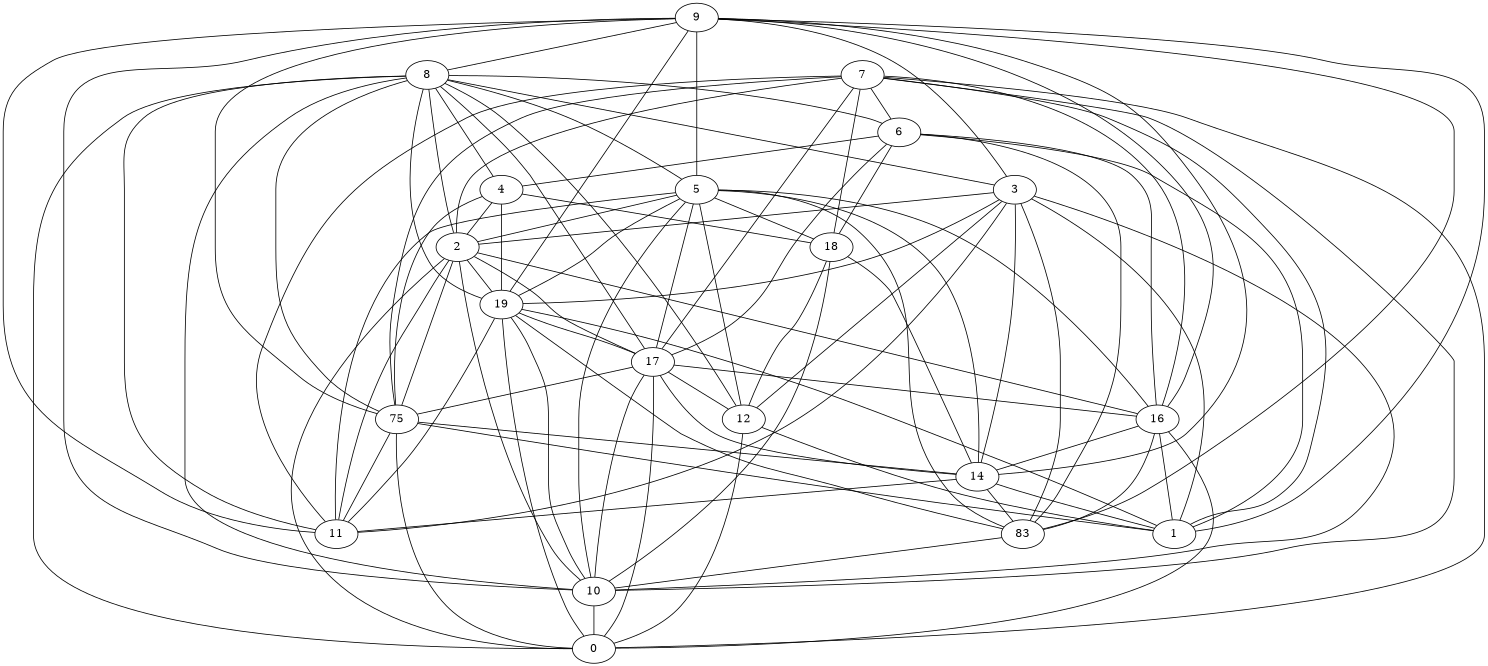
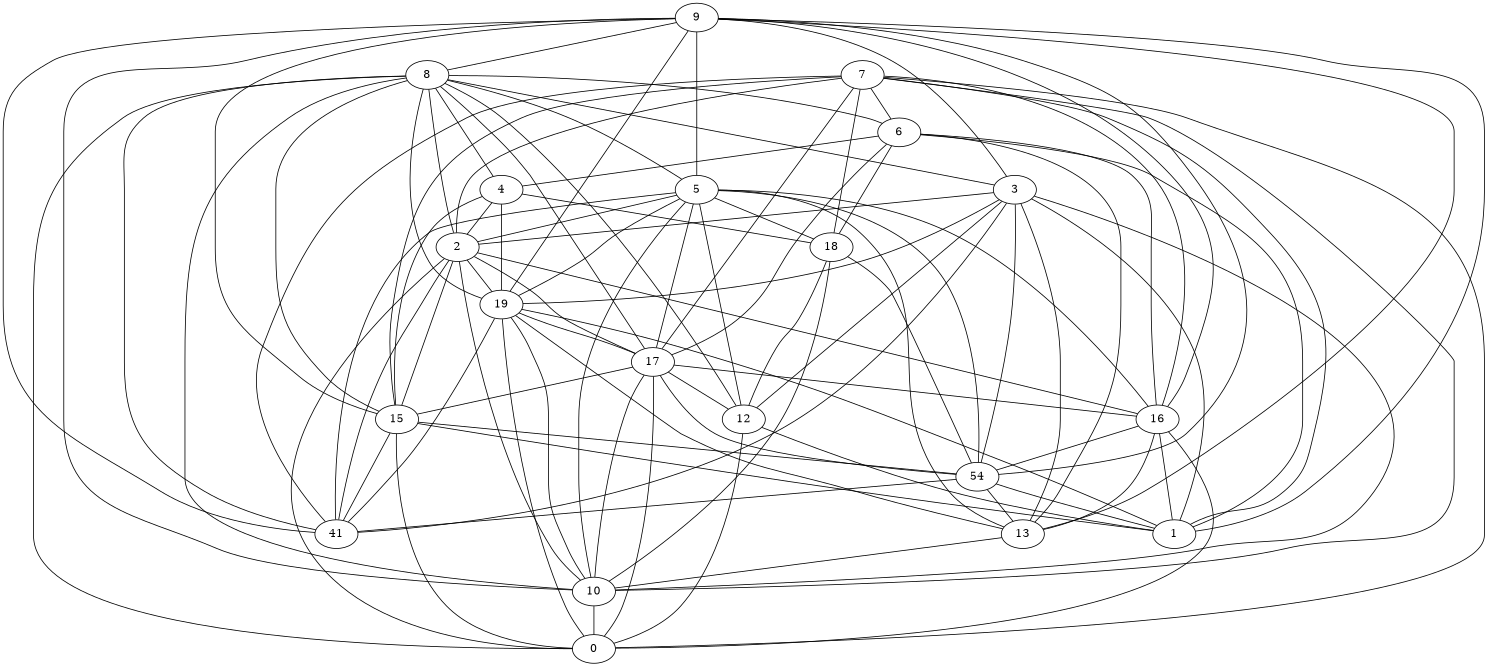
(397, 419) -> (397, 419)
(977, 477) -> (977, 477)
(336, 534) -> (336, 534)
(1023, 534) -> (1023, 534)
